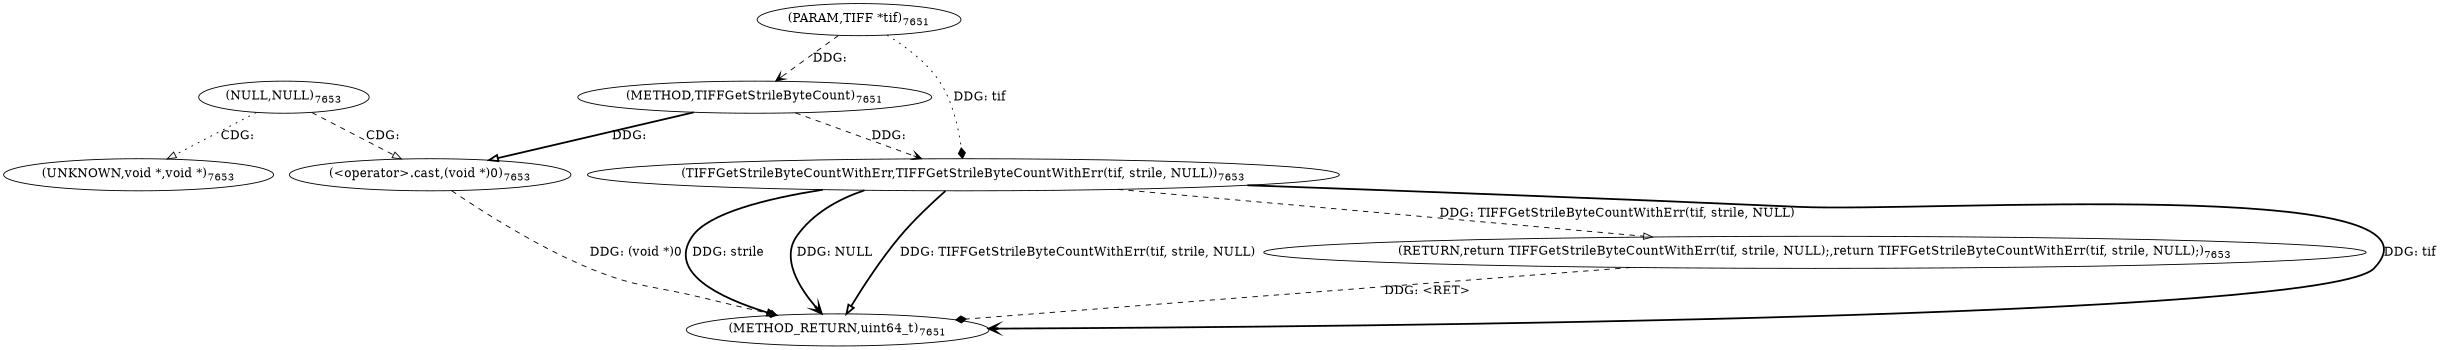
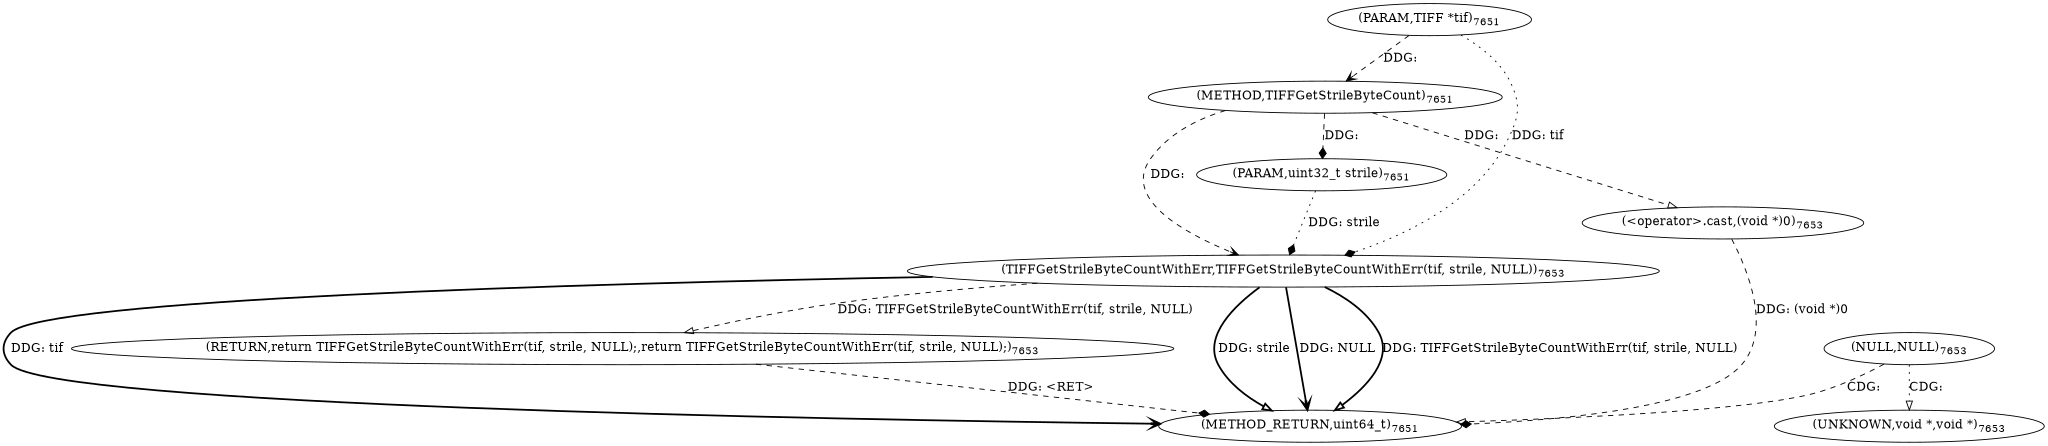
(353, 134) -> (1678, 411)
(596, 135) -> (1520, 159)
none -> (1322, 175)
